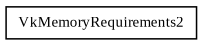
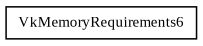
(101, 23) -> (101, 23)
